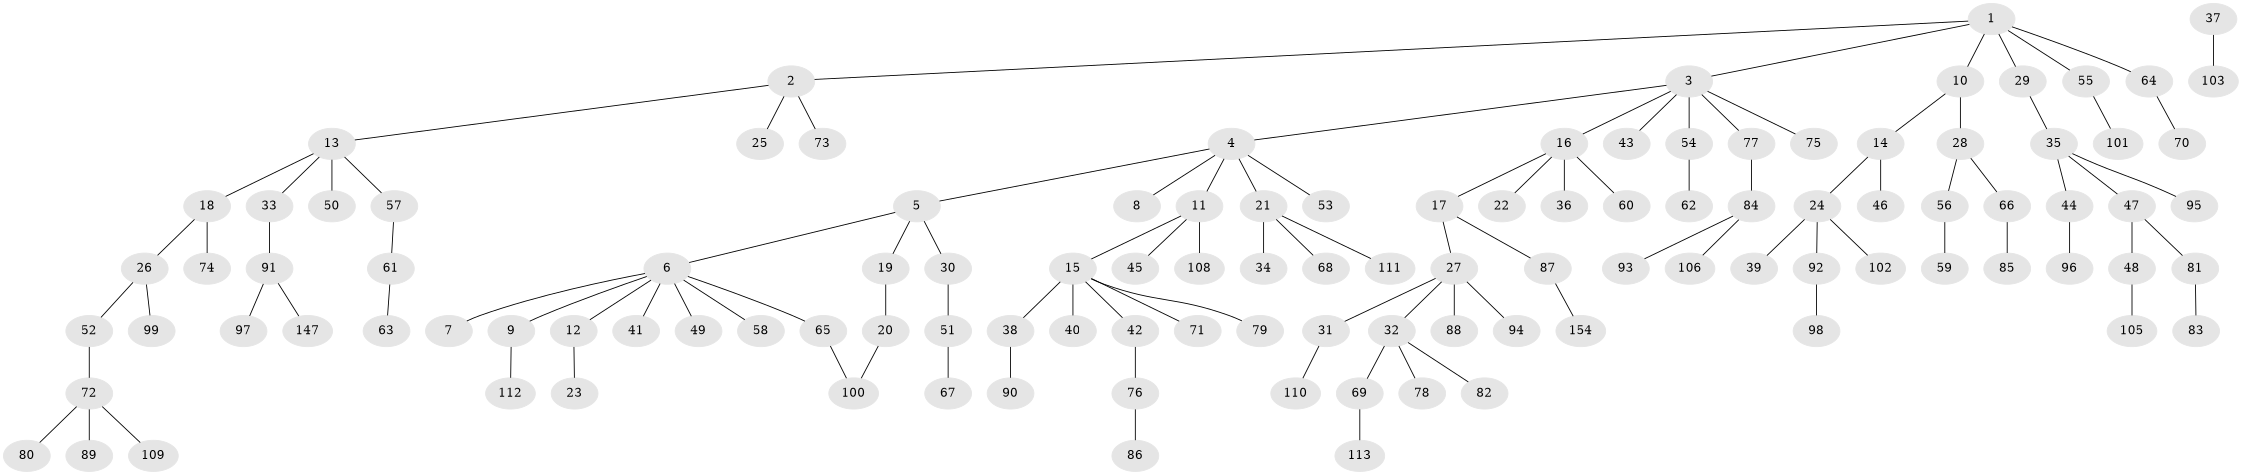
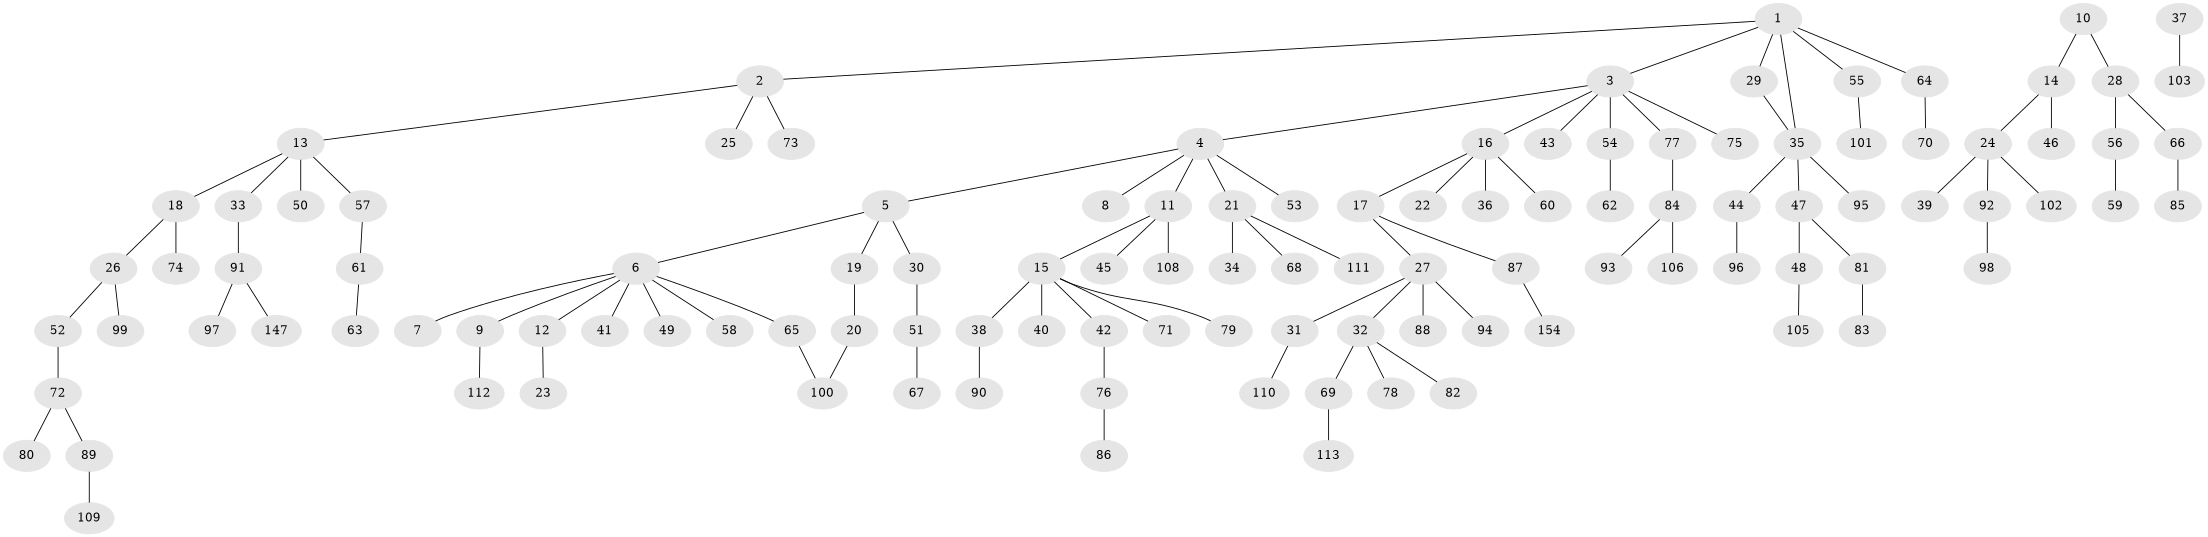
(1976, 50) -> (1788, 81)
(121, 425) -> (89, 487)
